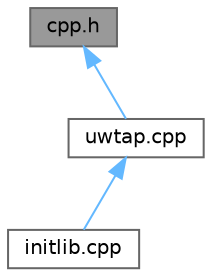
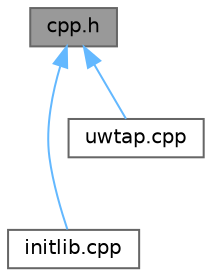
(100, 202) -> (49, 148)
